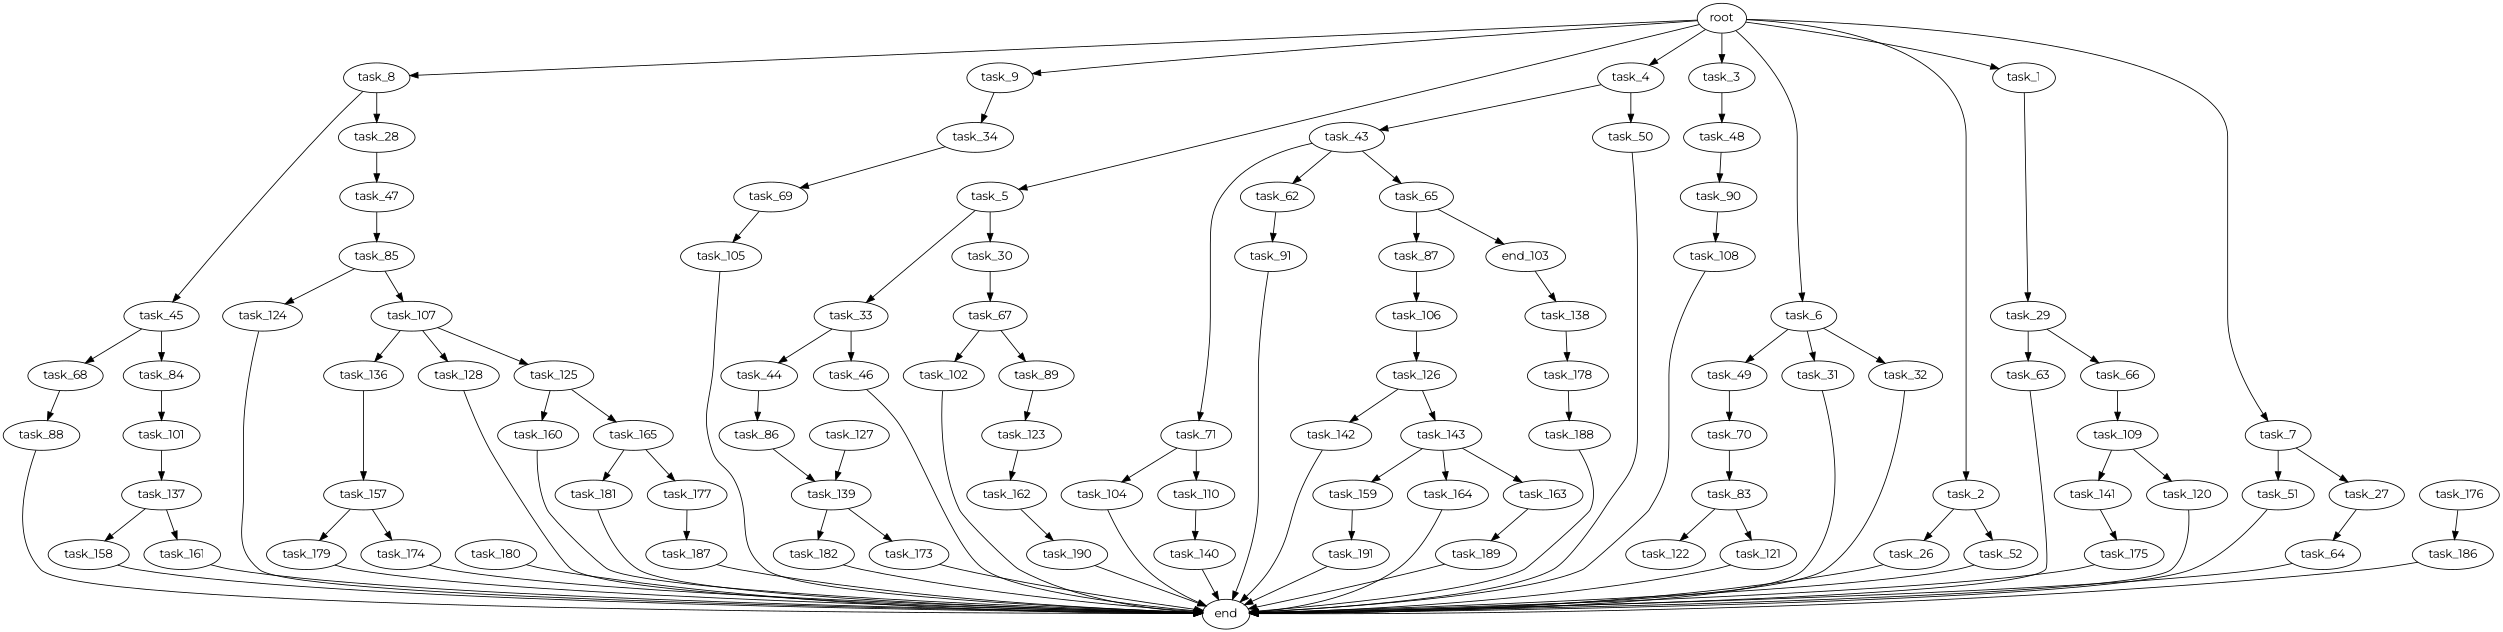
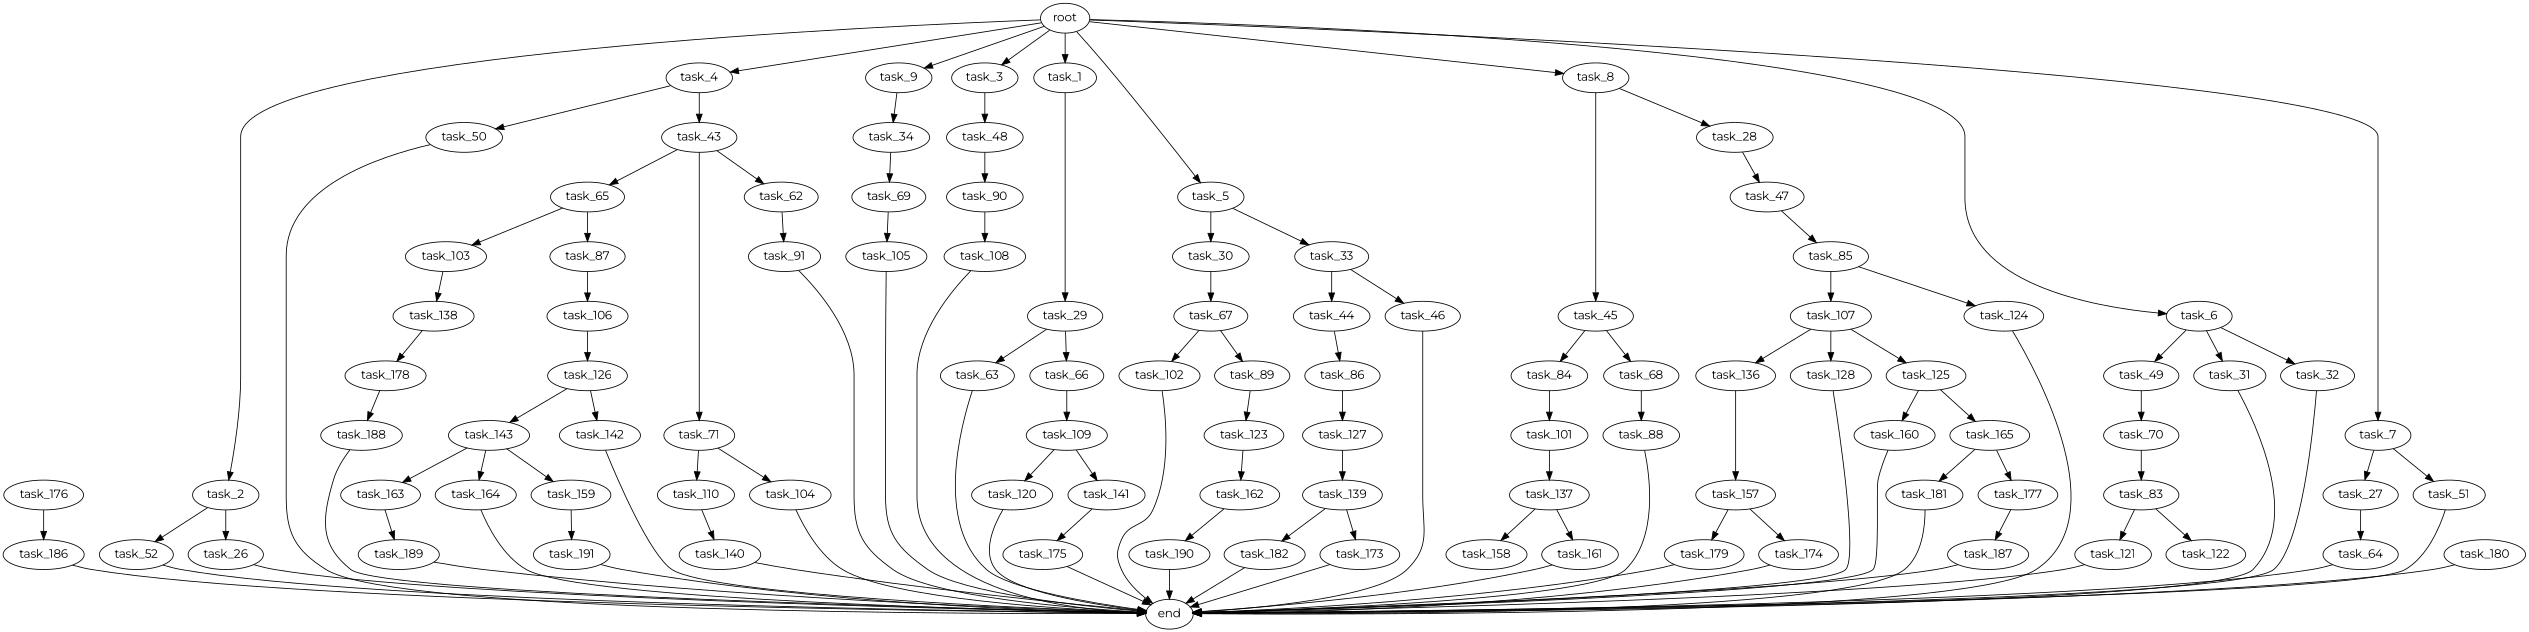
(1526, 257) -> (446, 257)
(791, 463) -> (1342, 402)
(655, 603) -> none
